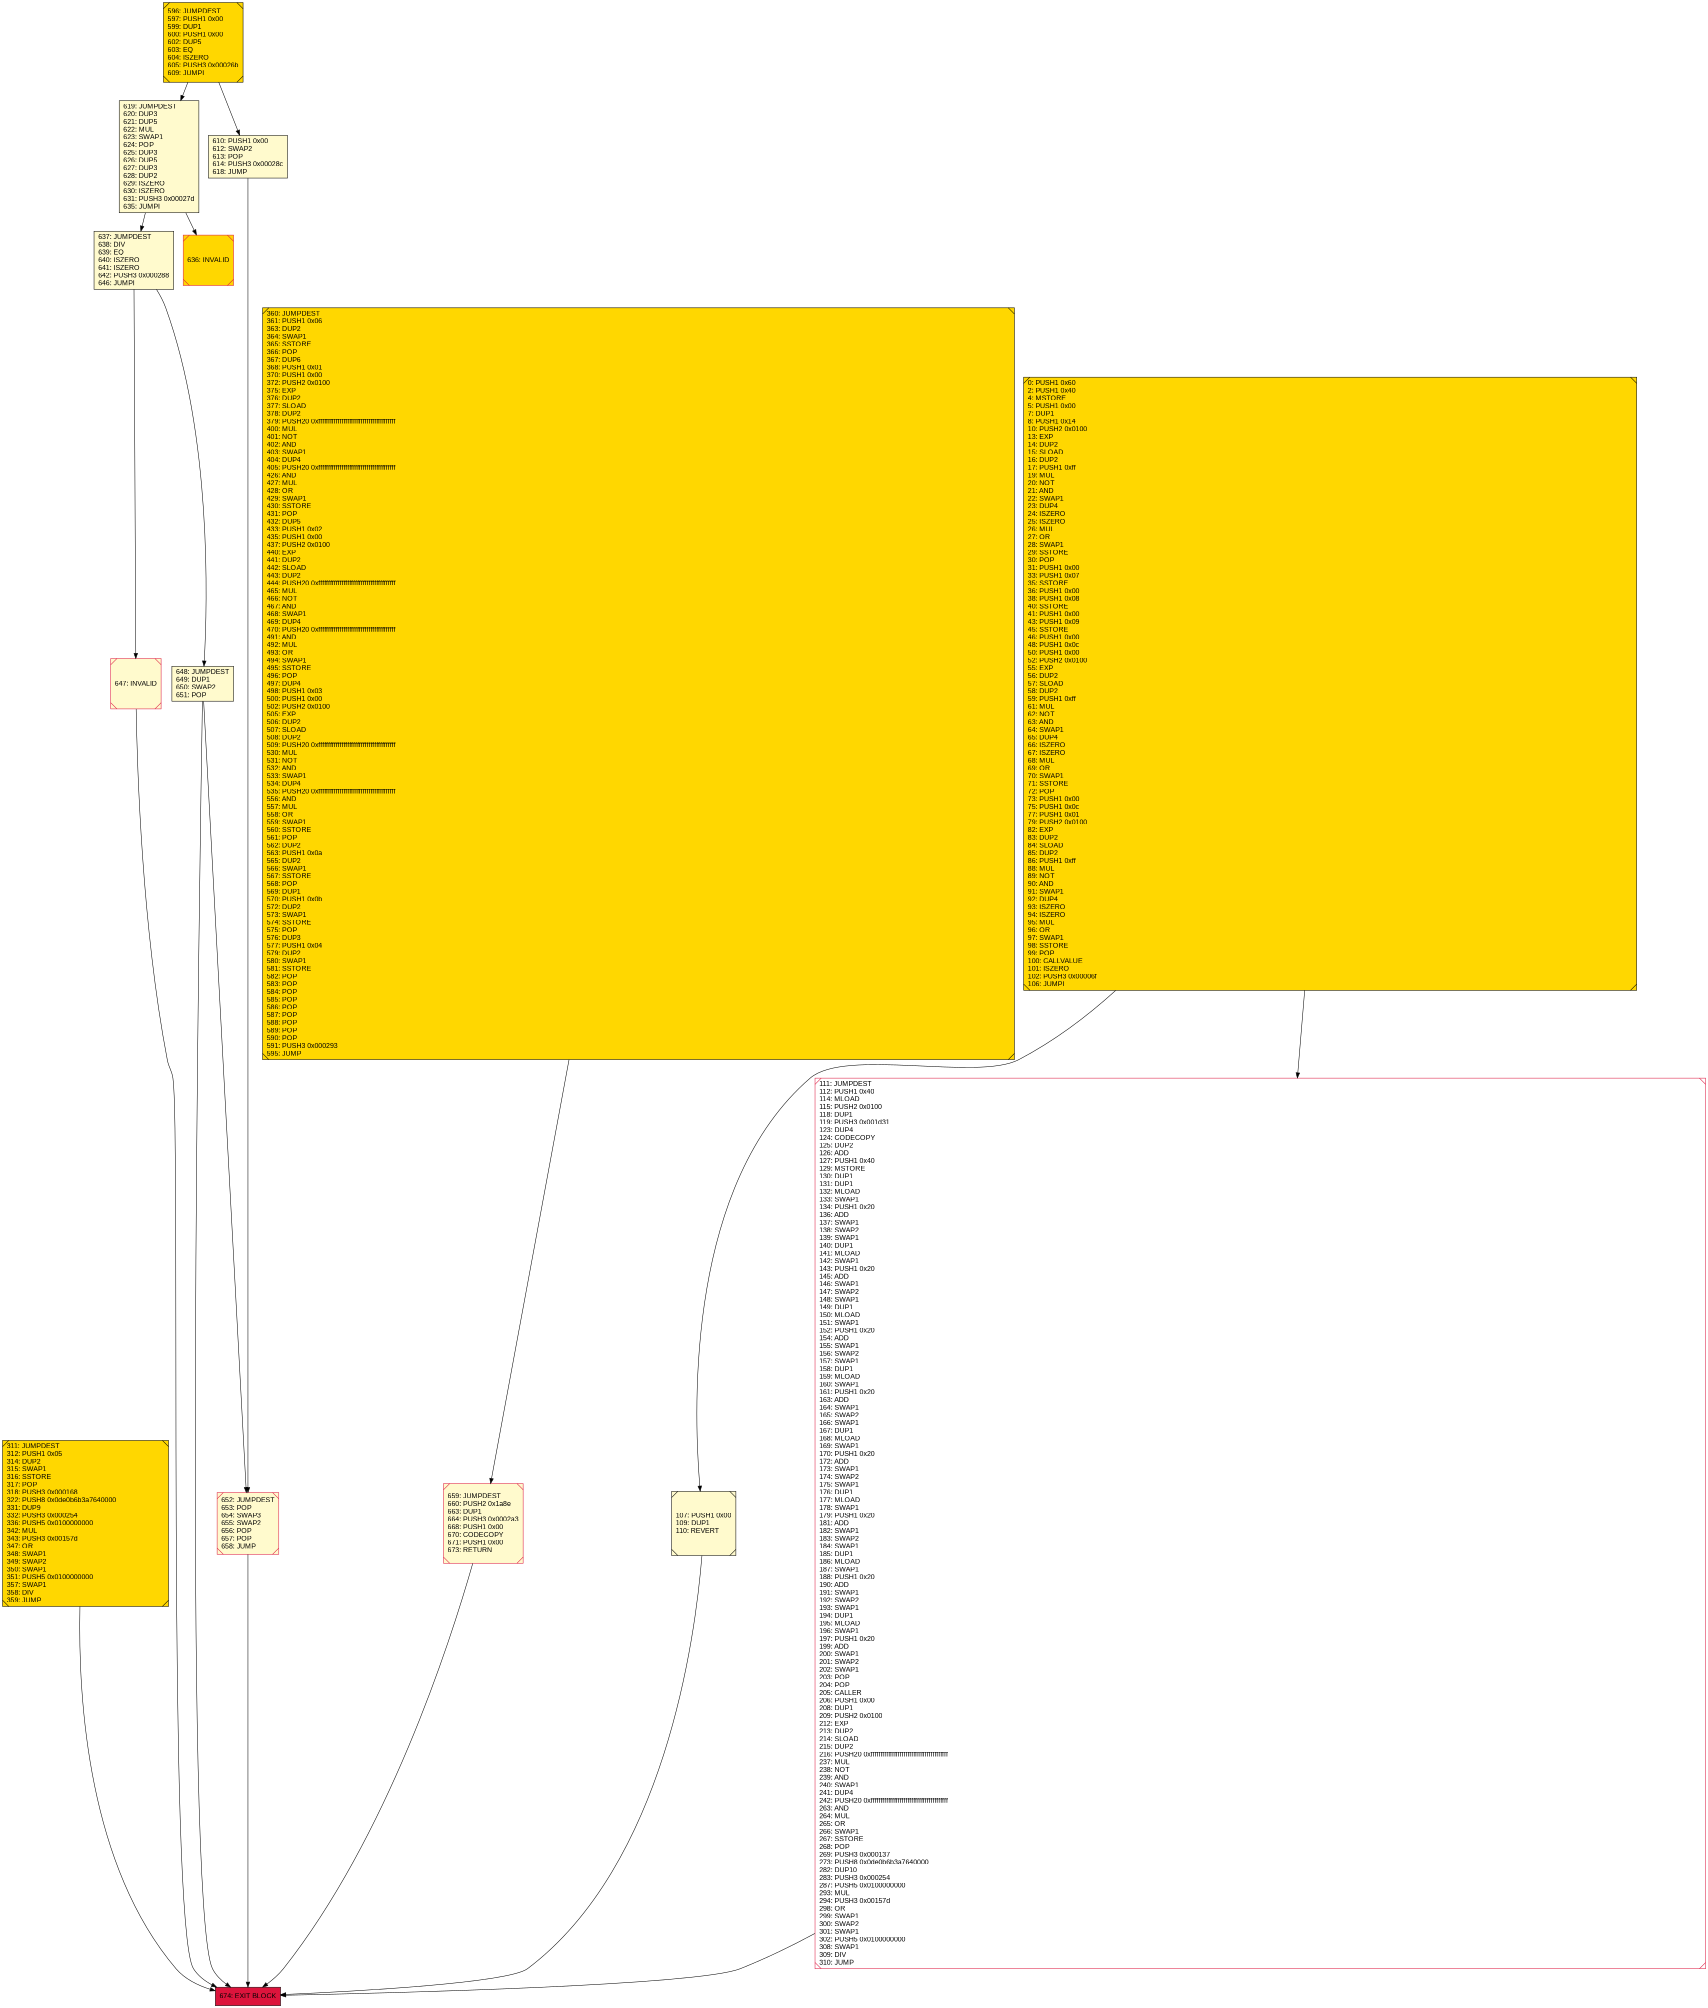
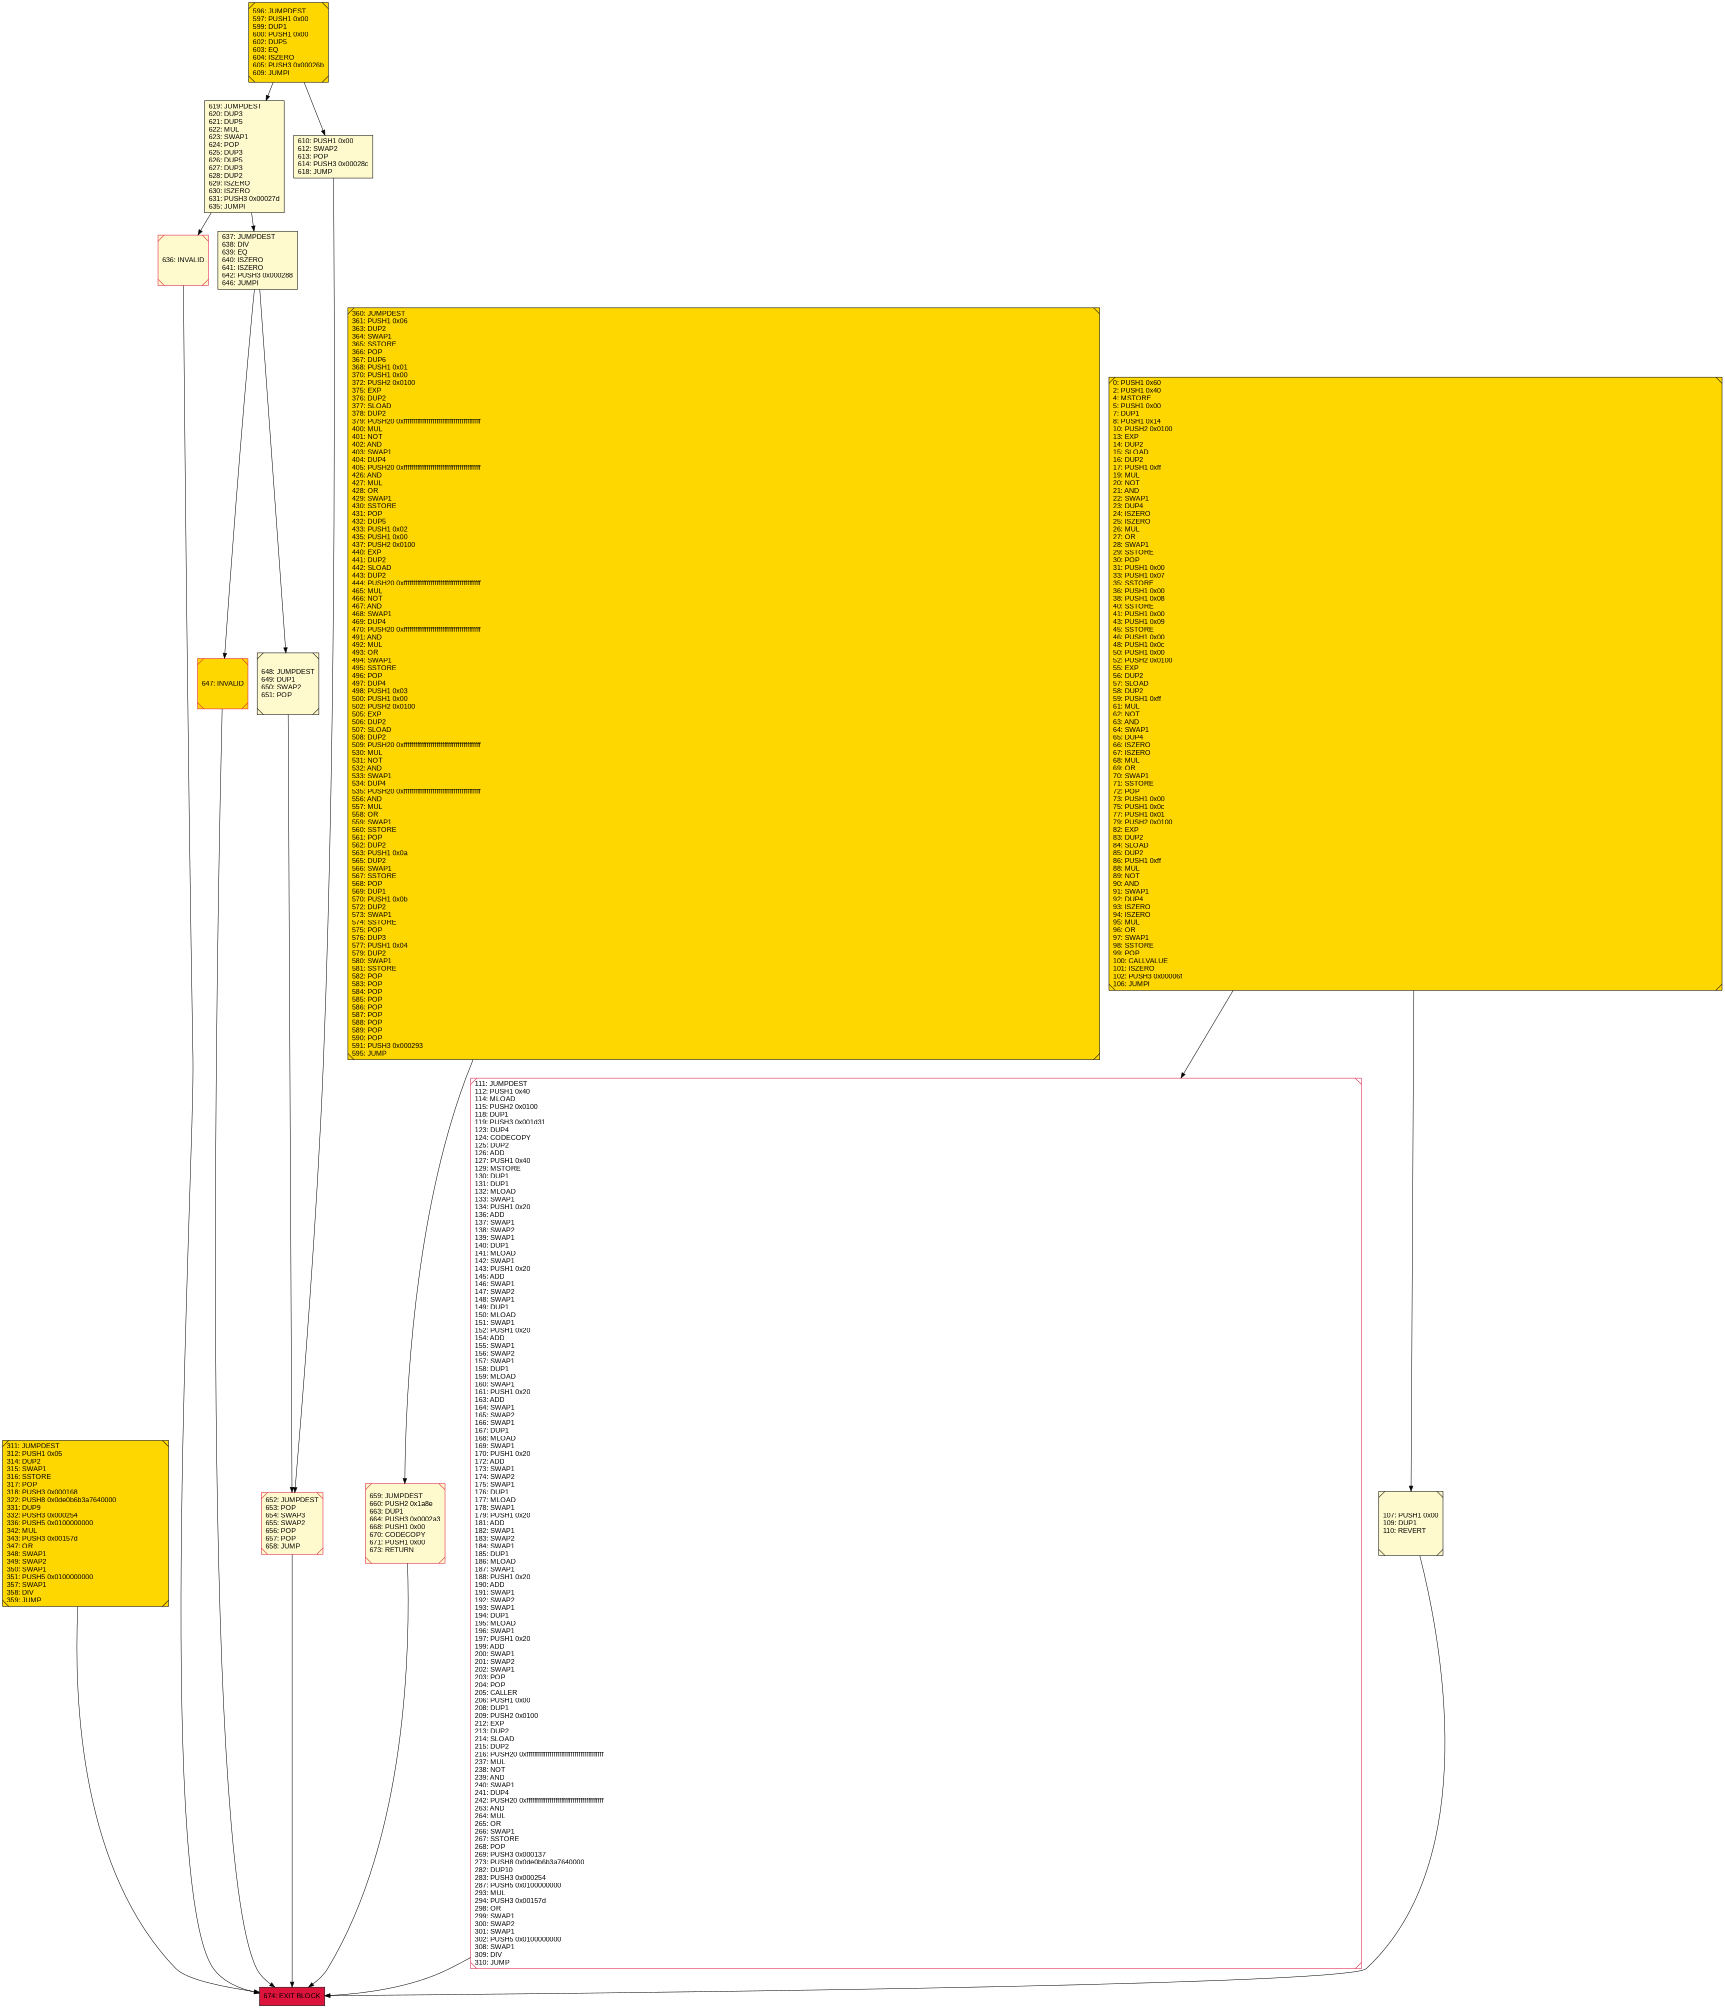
(208, 260) -> (183, 260)
(136, 684) -> (223, 684)
(203, 684) -> (288, 684)
(196, 1346) -> (191, 1153)
